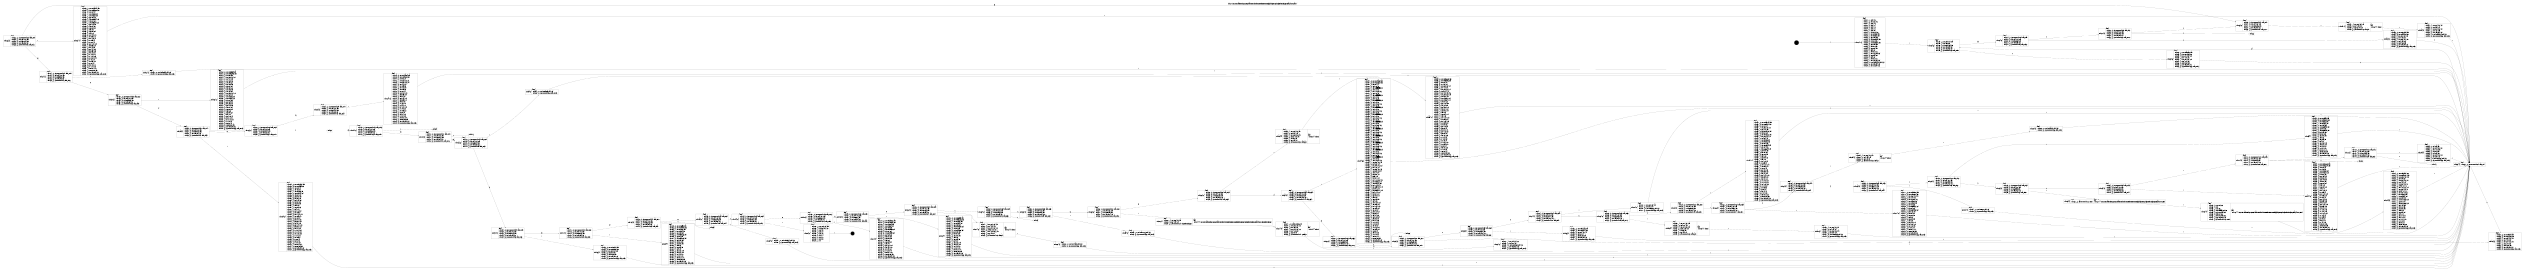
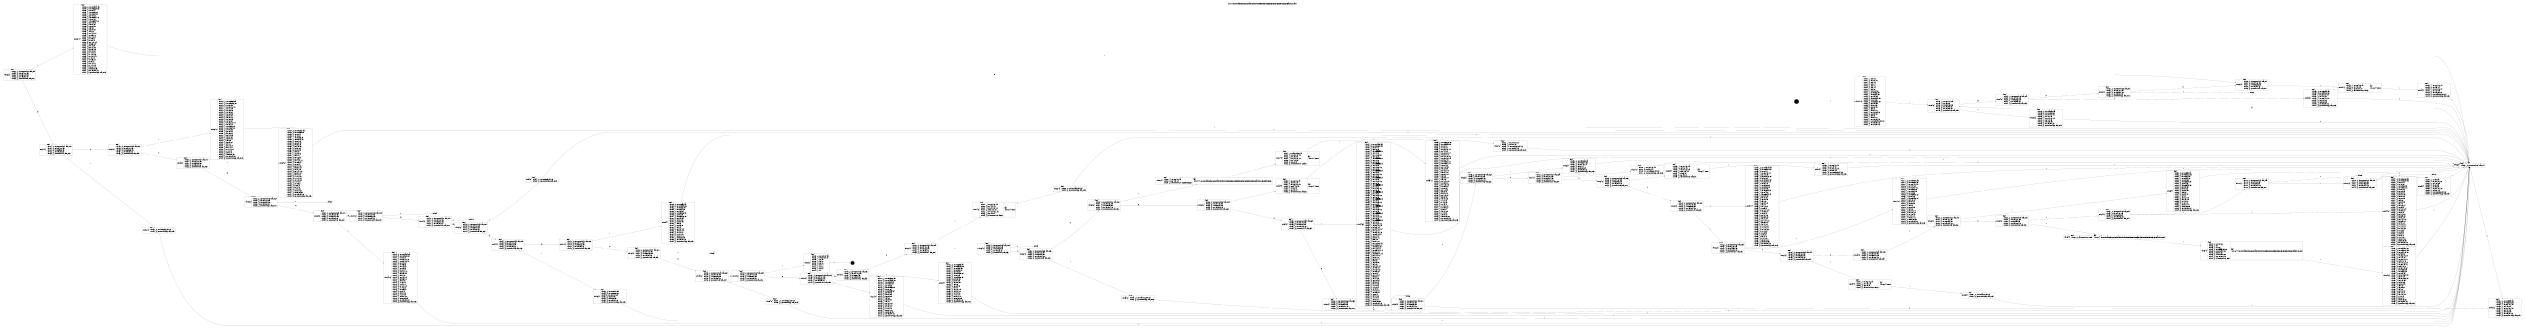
(341, 131) -> (348, 216)
(1978, 210) -> none
